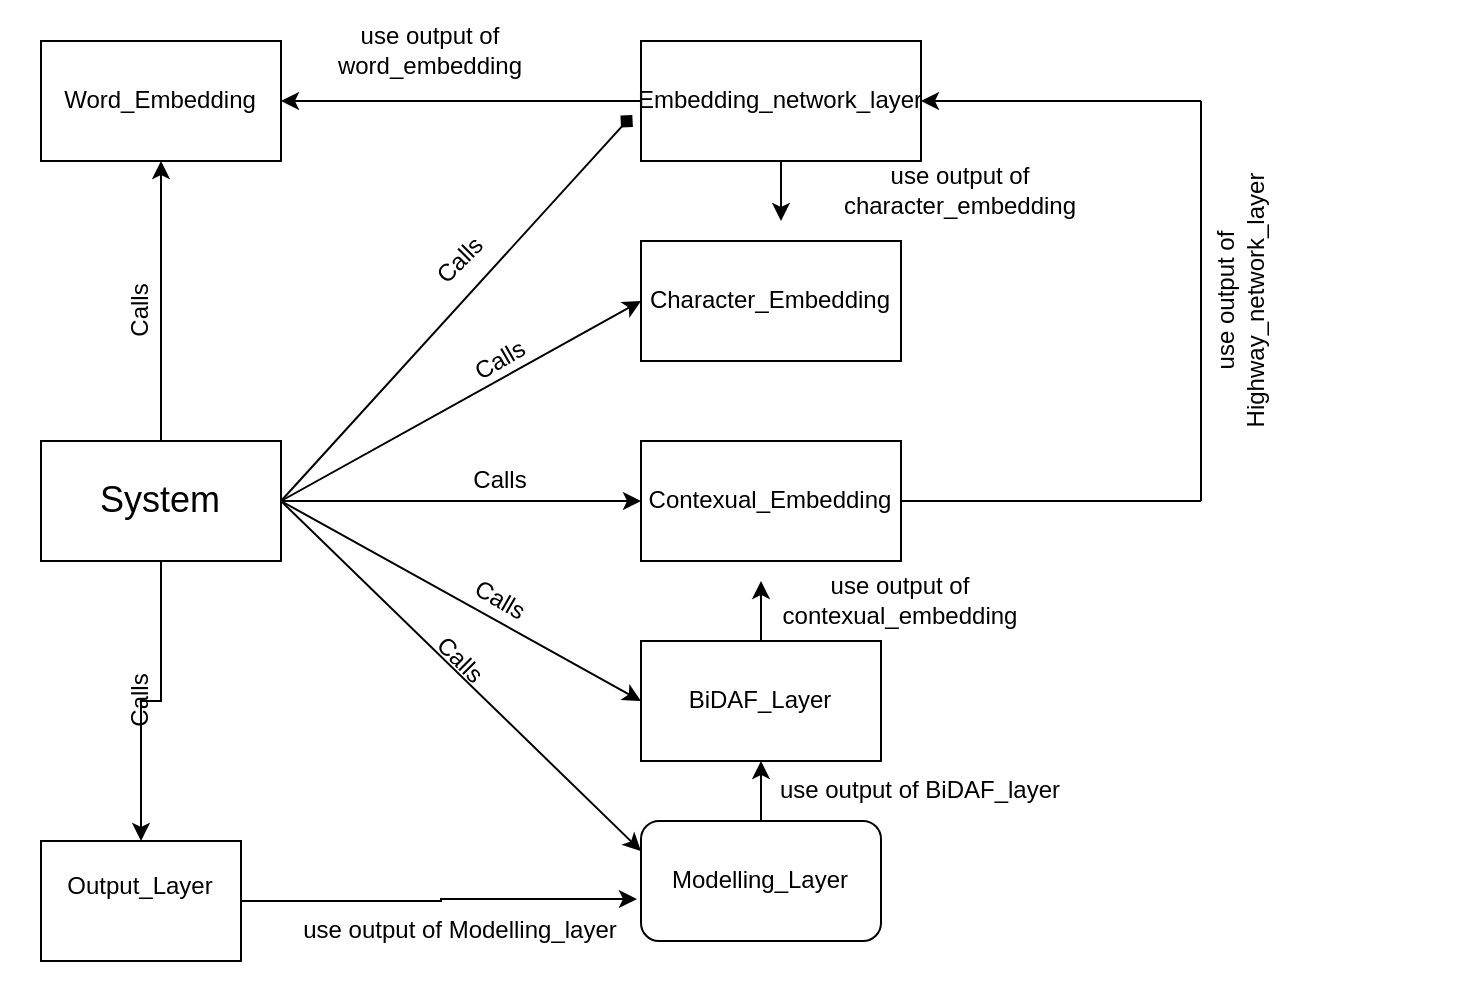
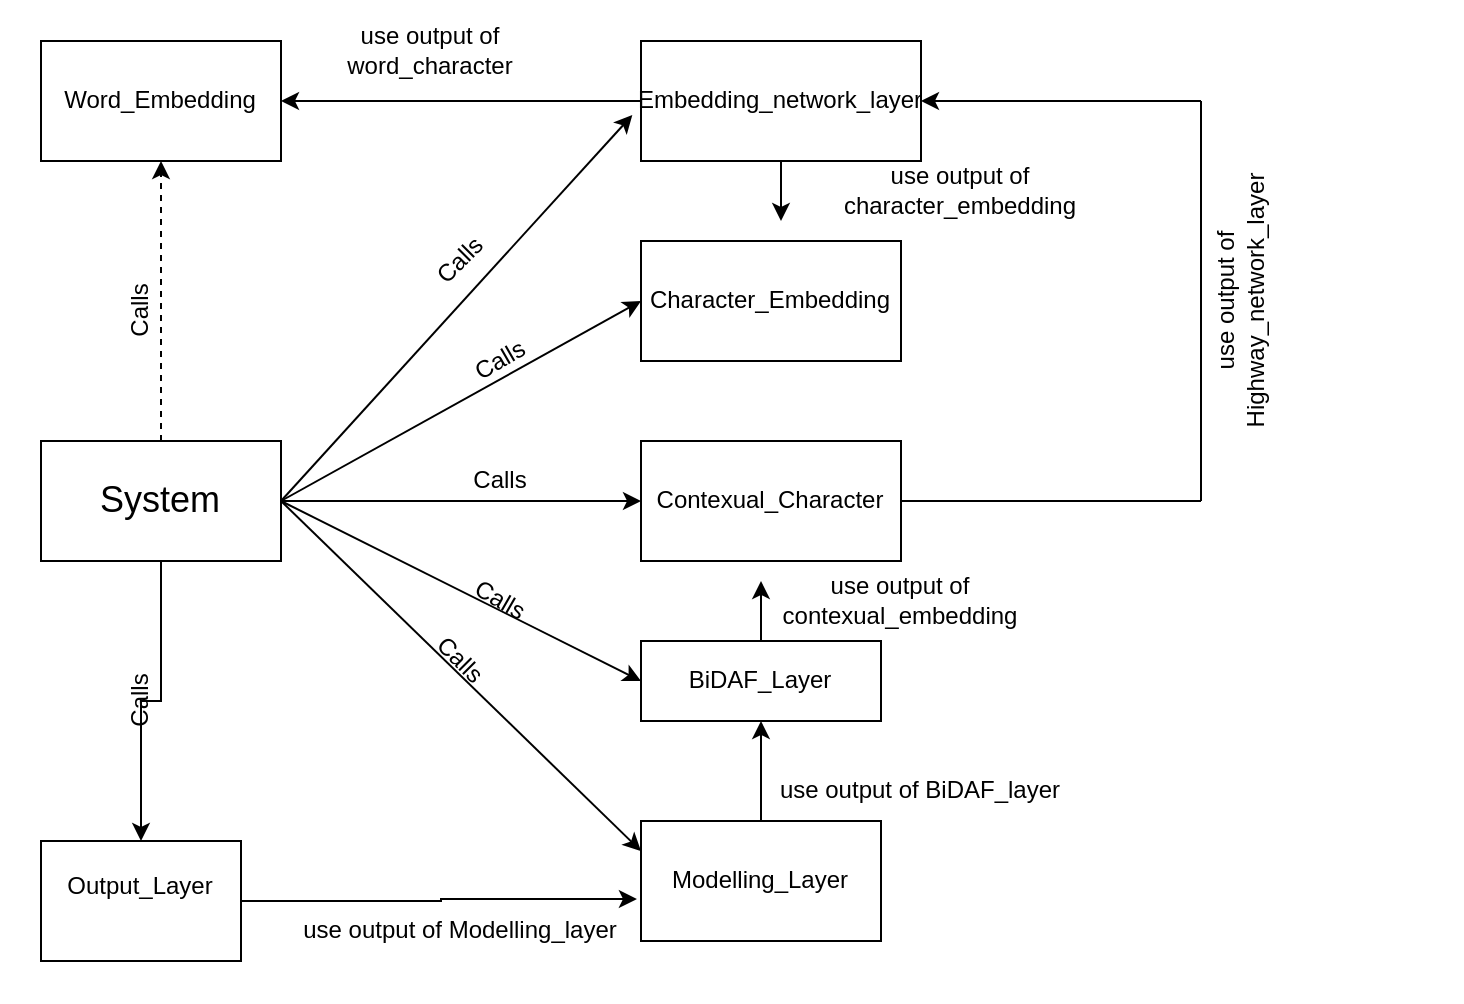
(431, 51) -> (431, 51)
(621, 127) -> (622, 127)
(161, 307) -> (161, 307)
(771, 501) -> (771, 501)
(761, 701) -> (761, 681)
(761, 881) -> (761, 881)
